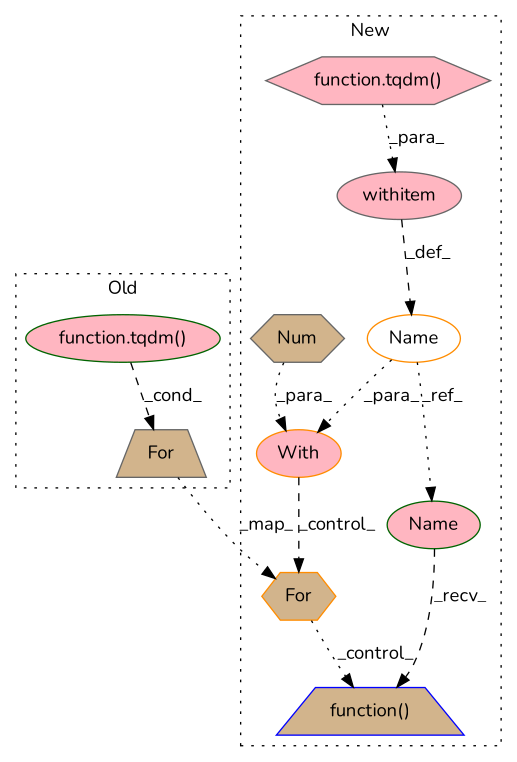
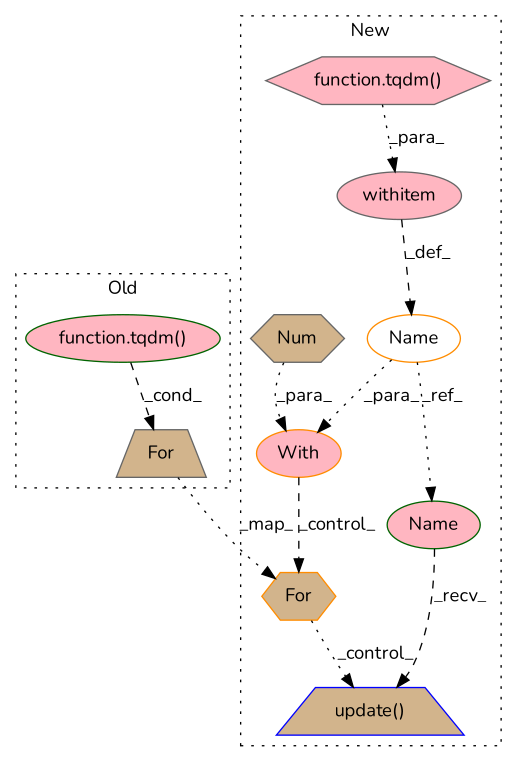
(370, 711) -> (370, 711)
